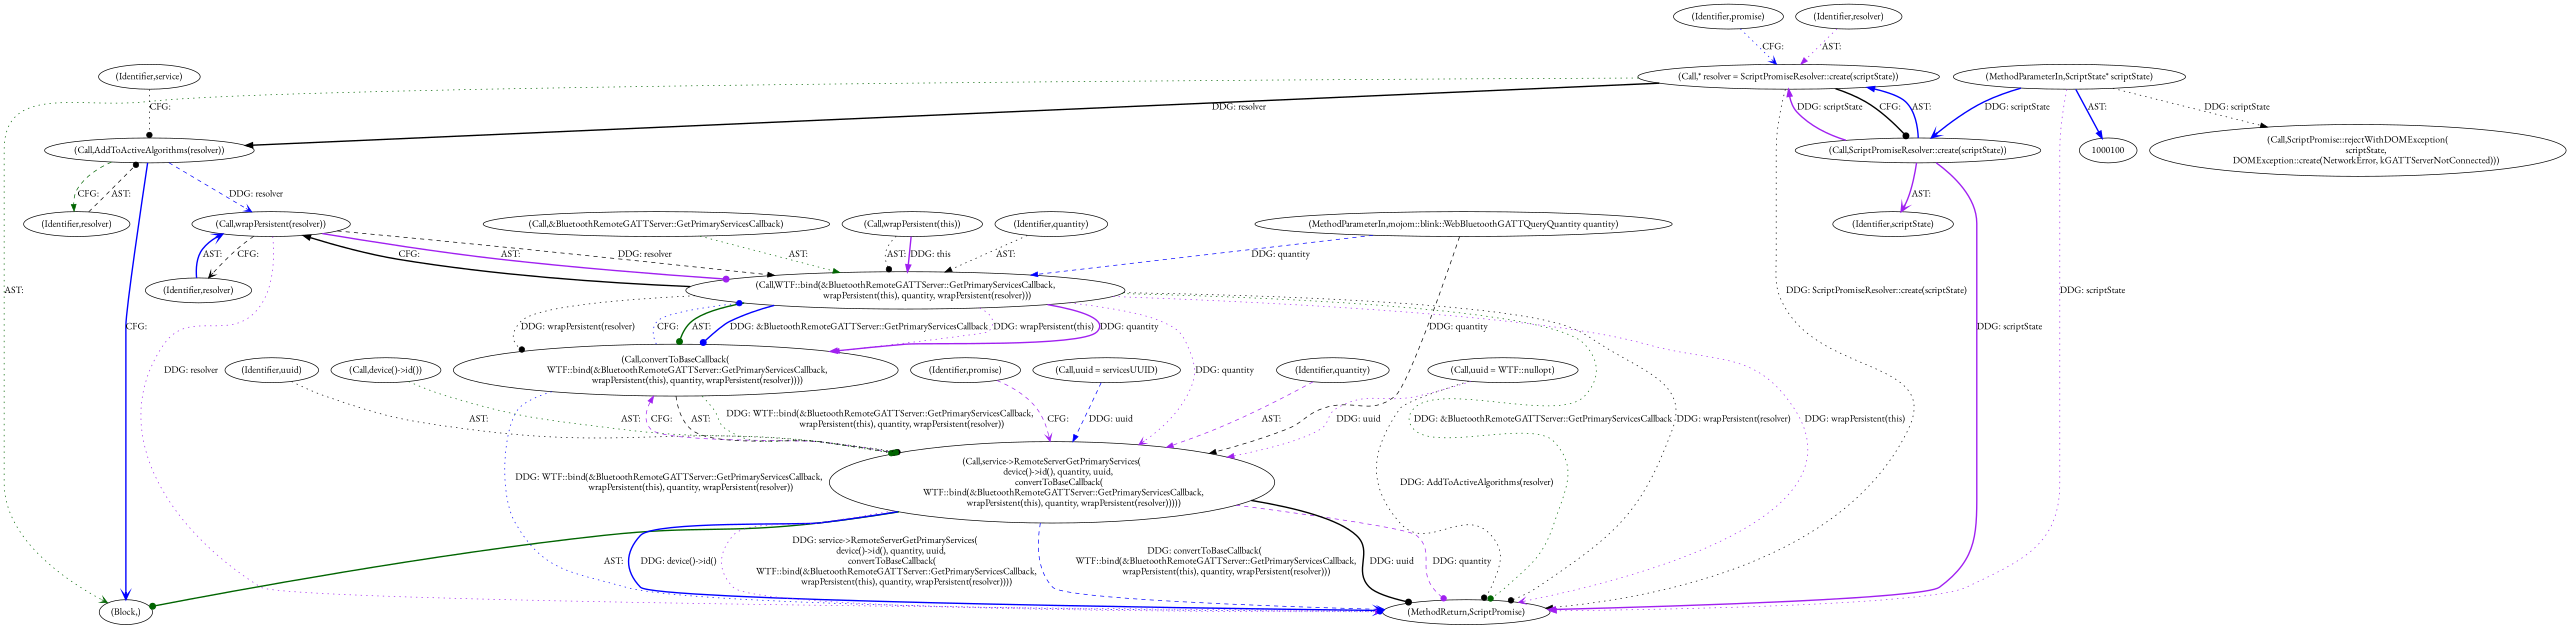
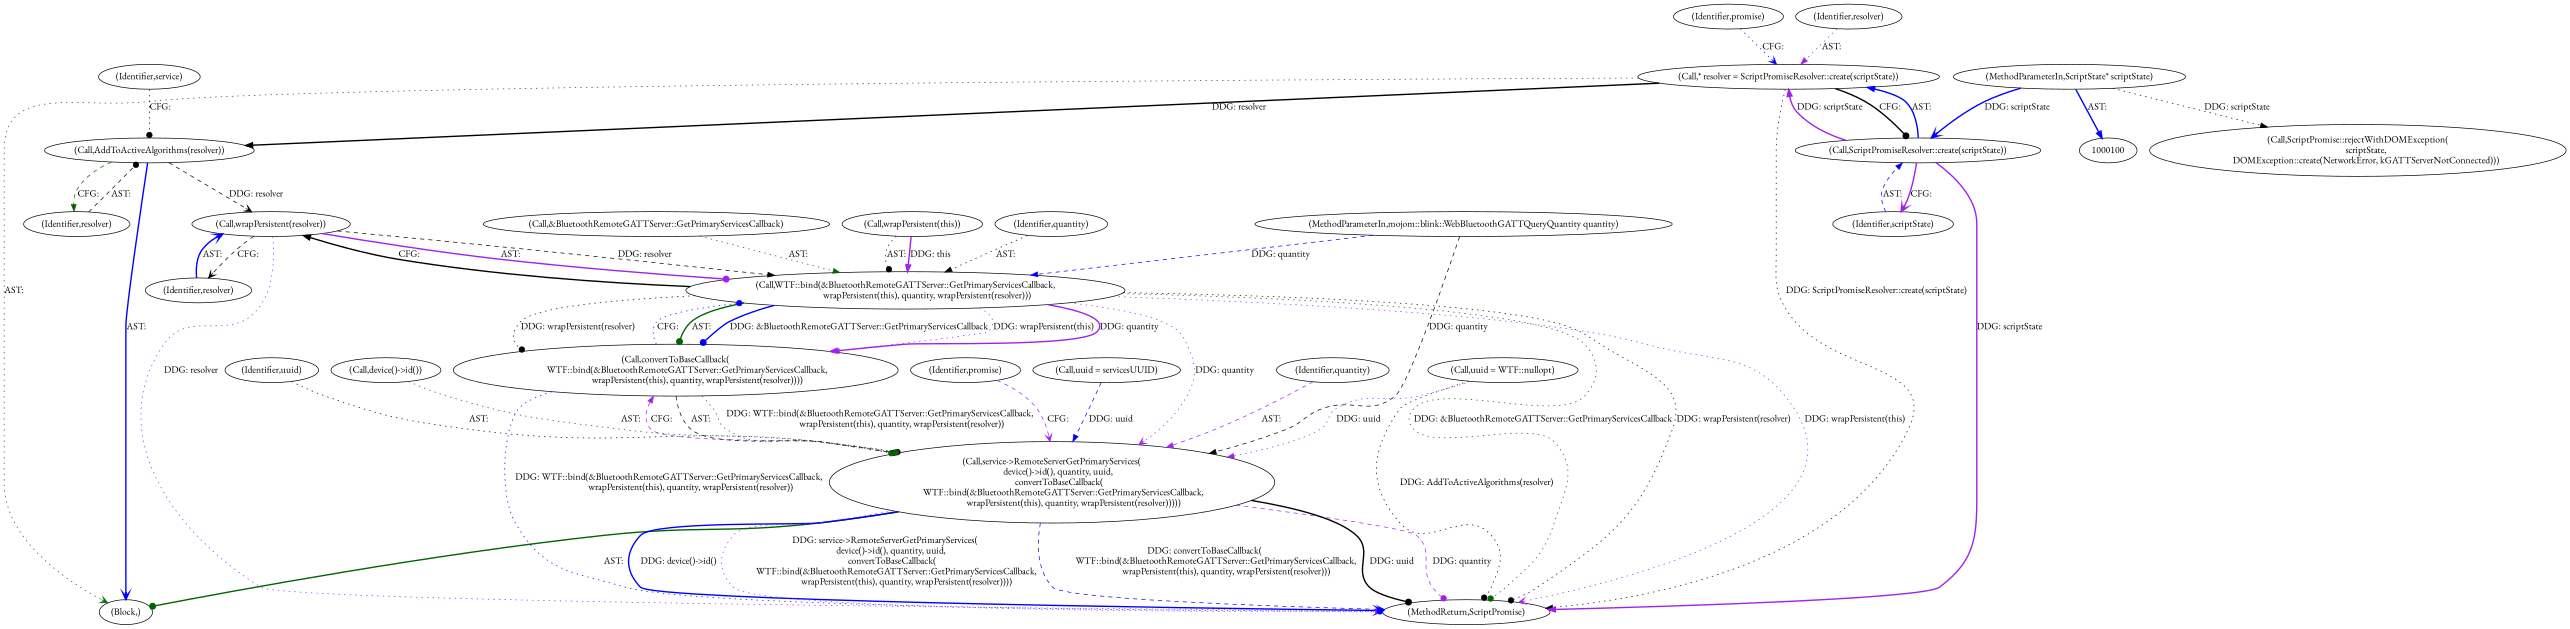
(207, 185) -> (207, 185)
none -> (1883, 188)
(1922, 194) -> (1922, 194)
(138, 327) -> (138, 327)
(2025, 555) -> none
